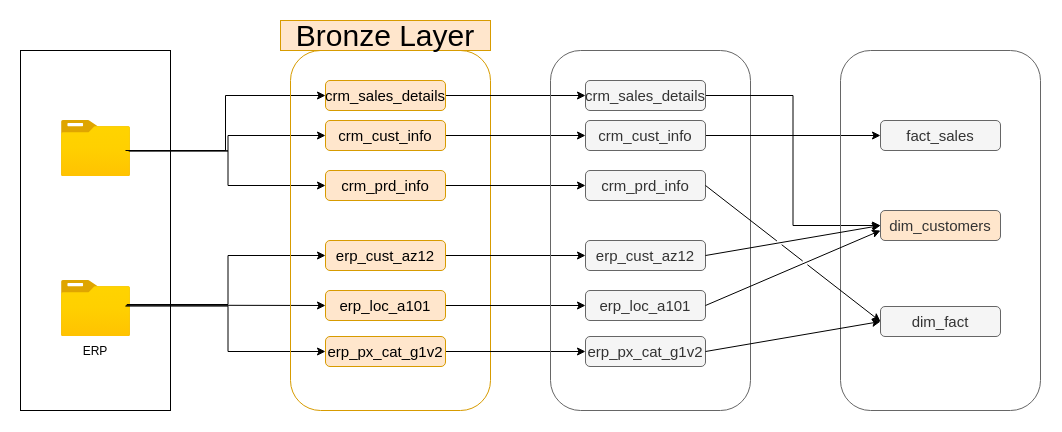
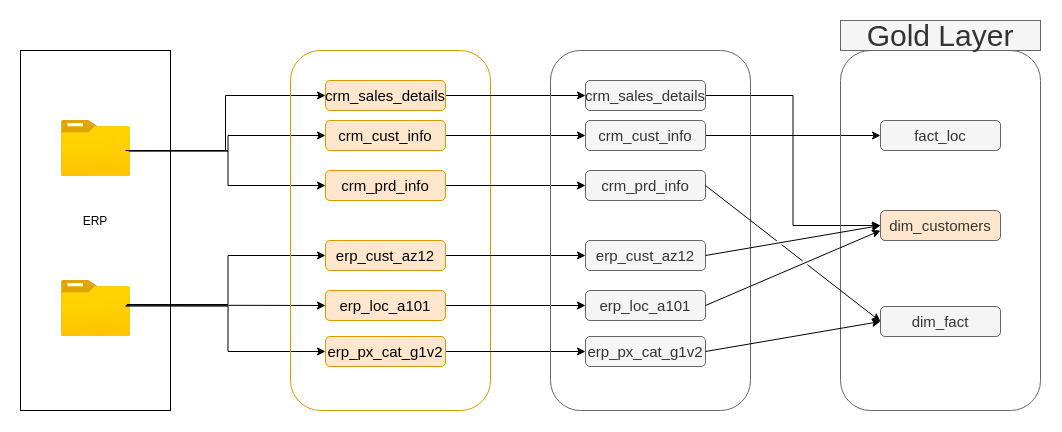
(386, 36) -> none
none -> (941, 36)
(941, 136) -> (941, 136)
(96, 352) -> (96, 222)
